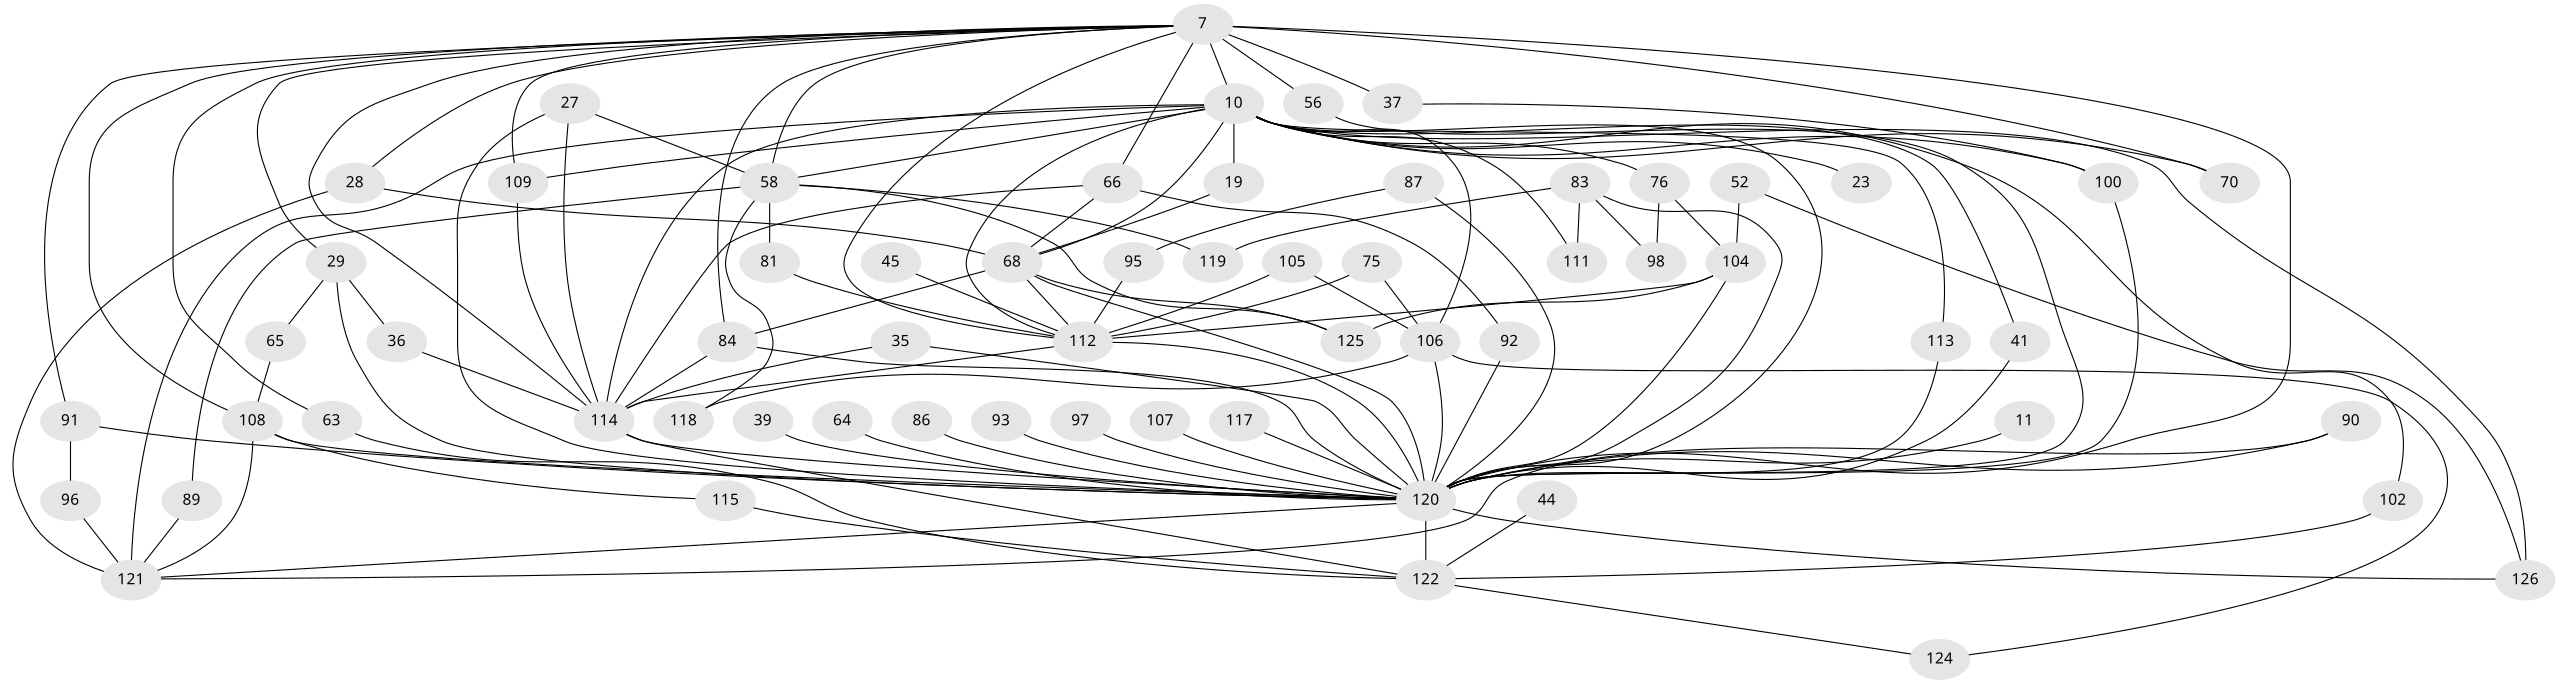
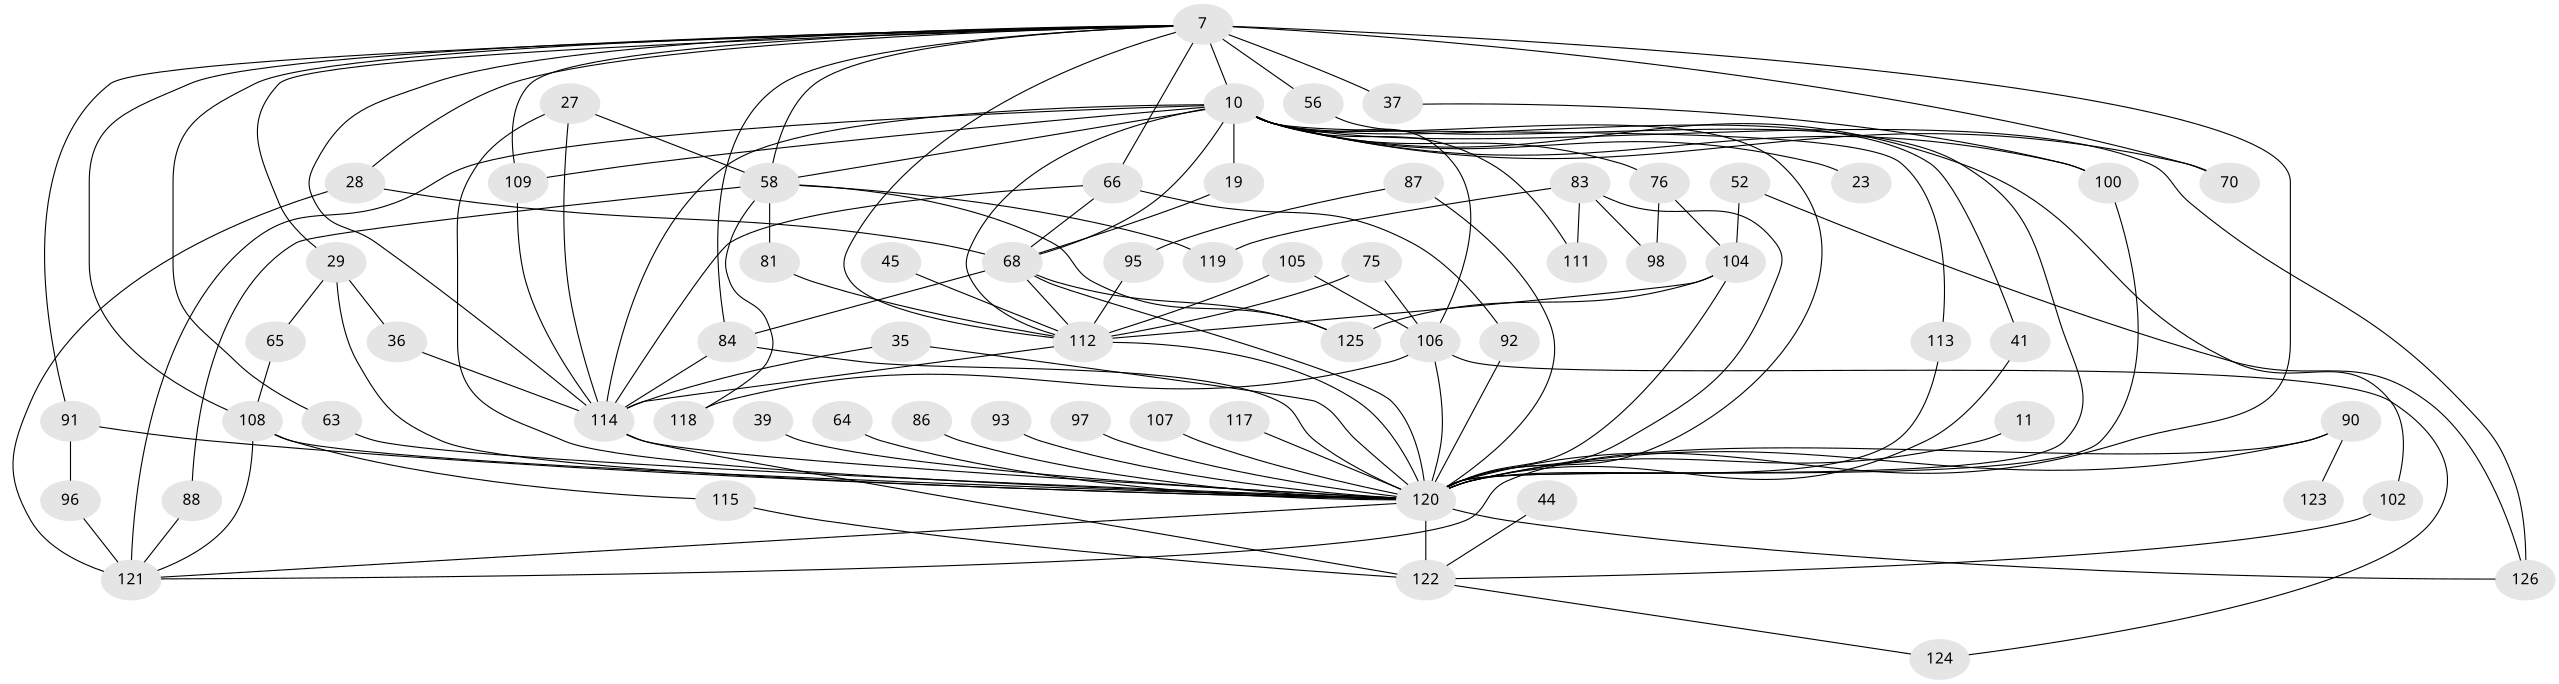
(192, 501) -> (192, 501)
none -> (2314, 501)
(846, 514) -> (875, 477)
